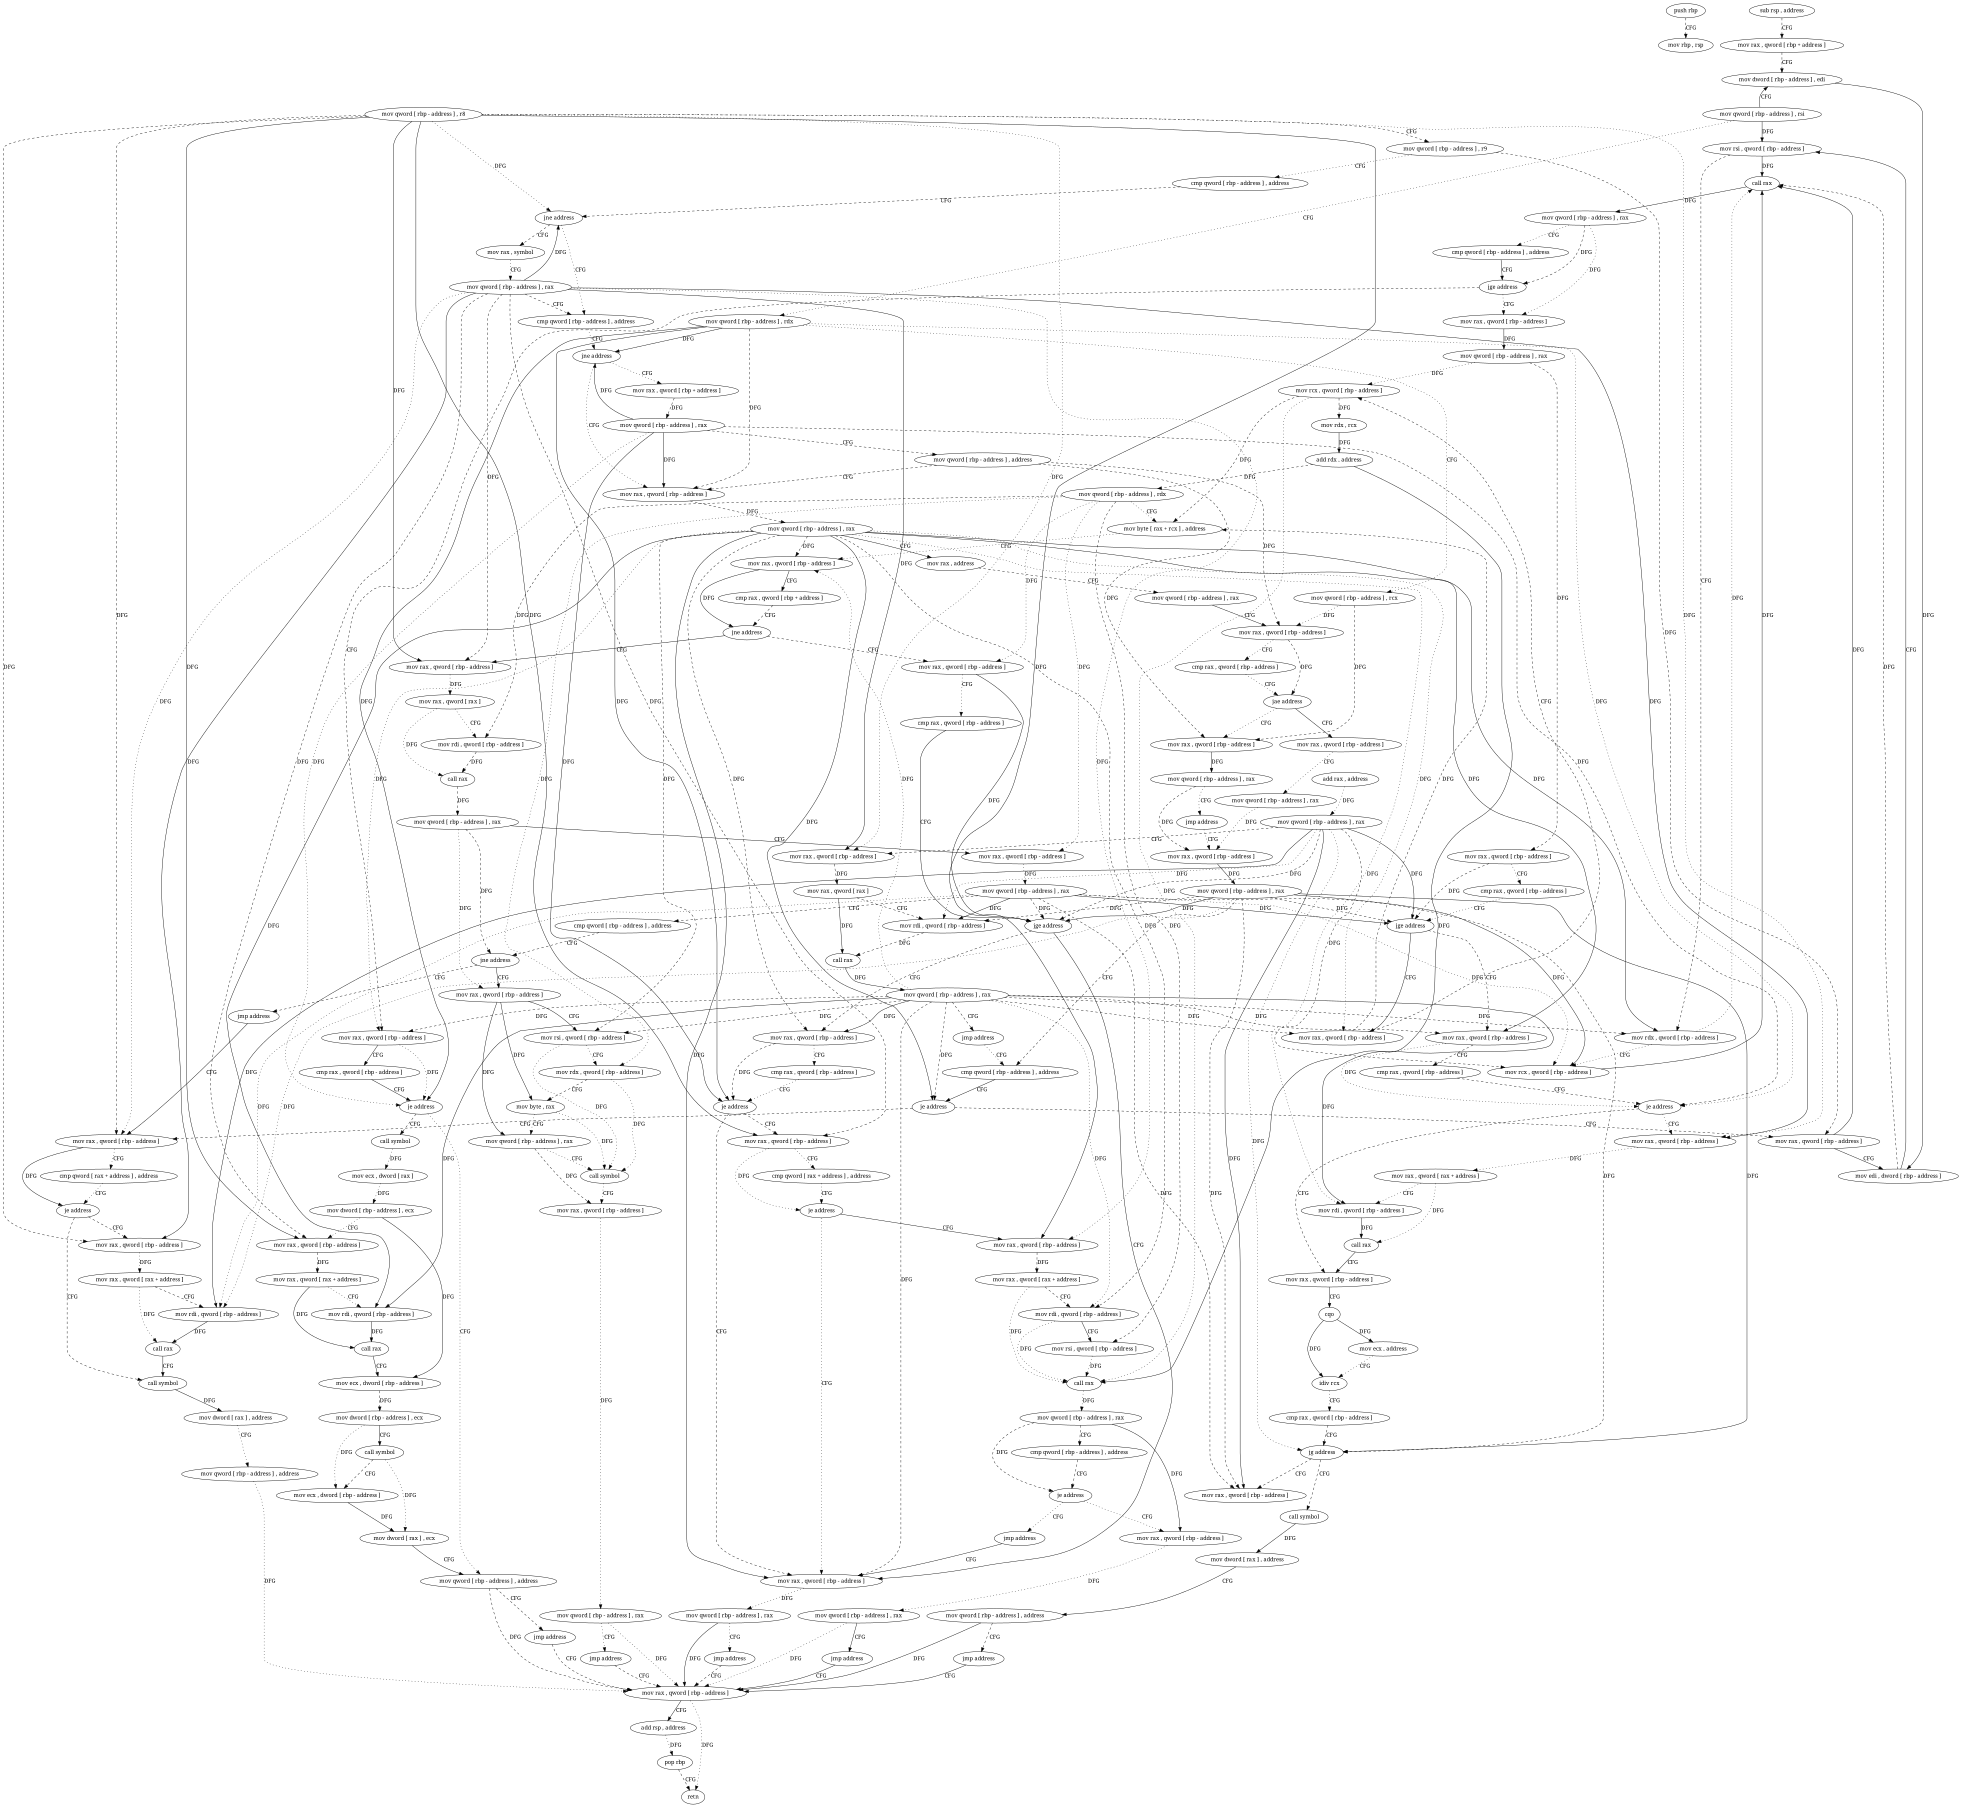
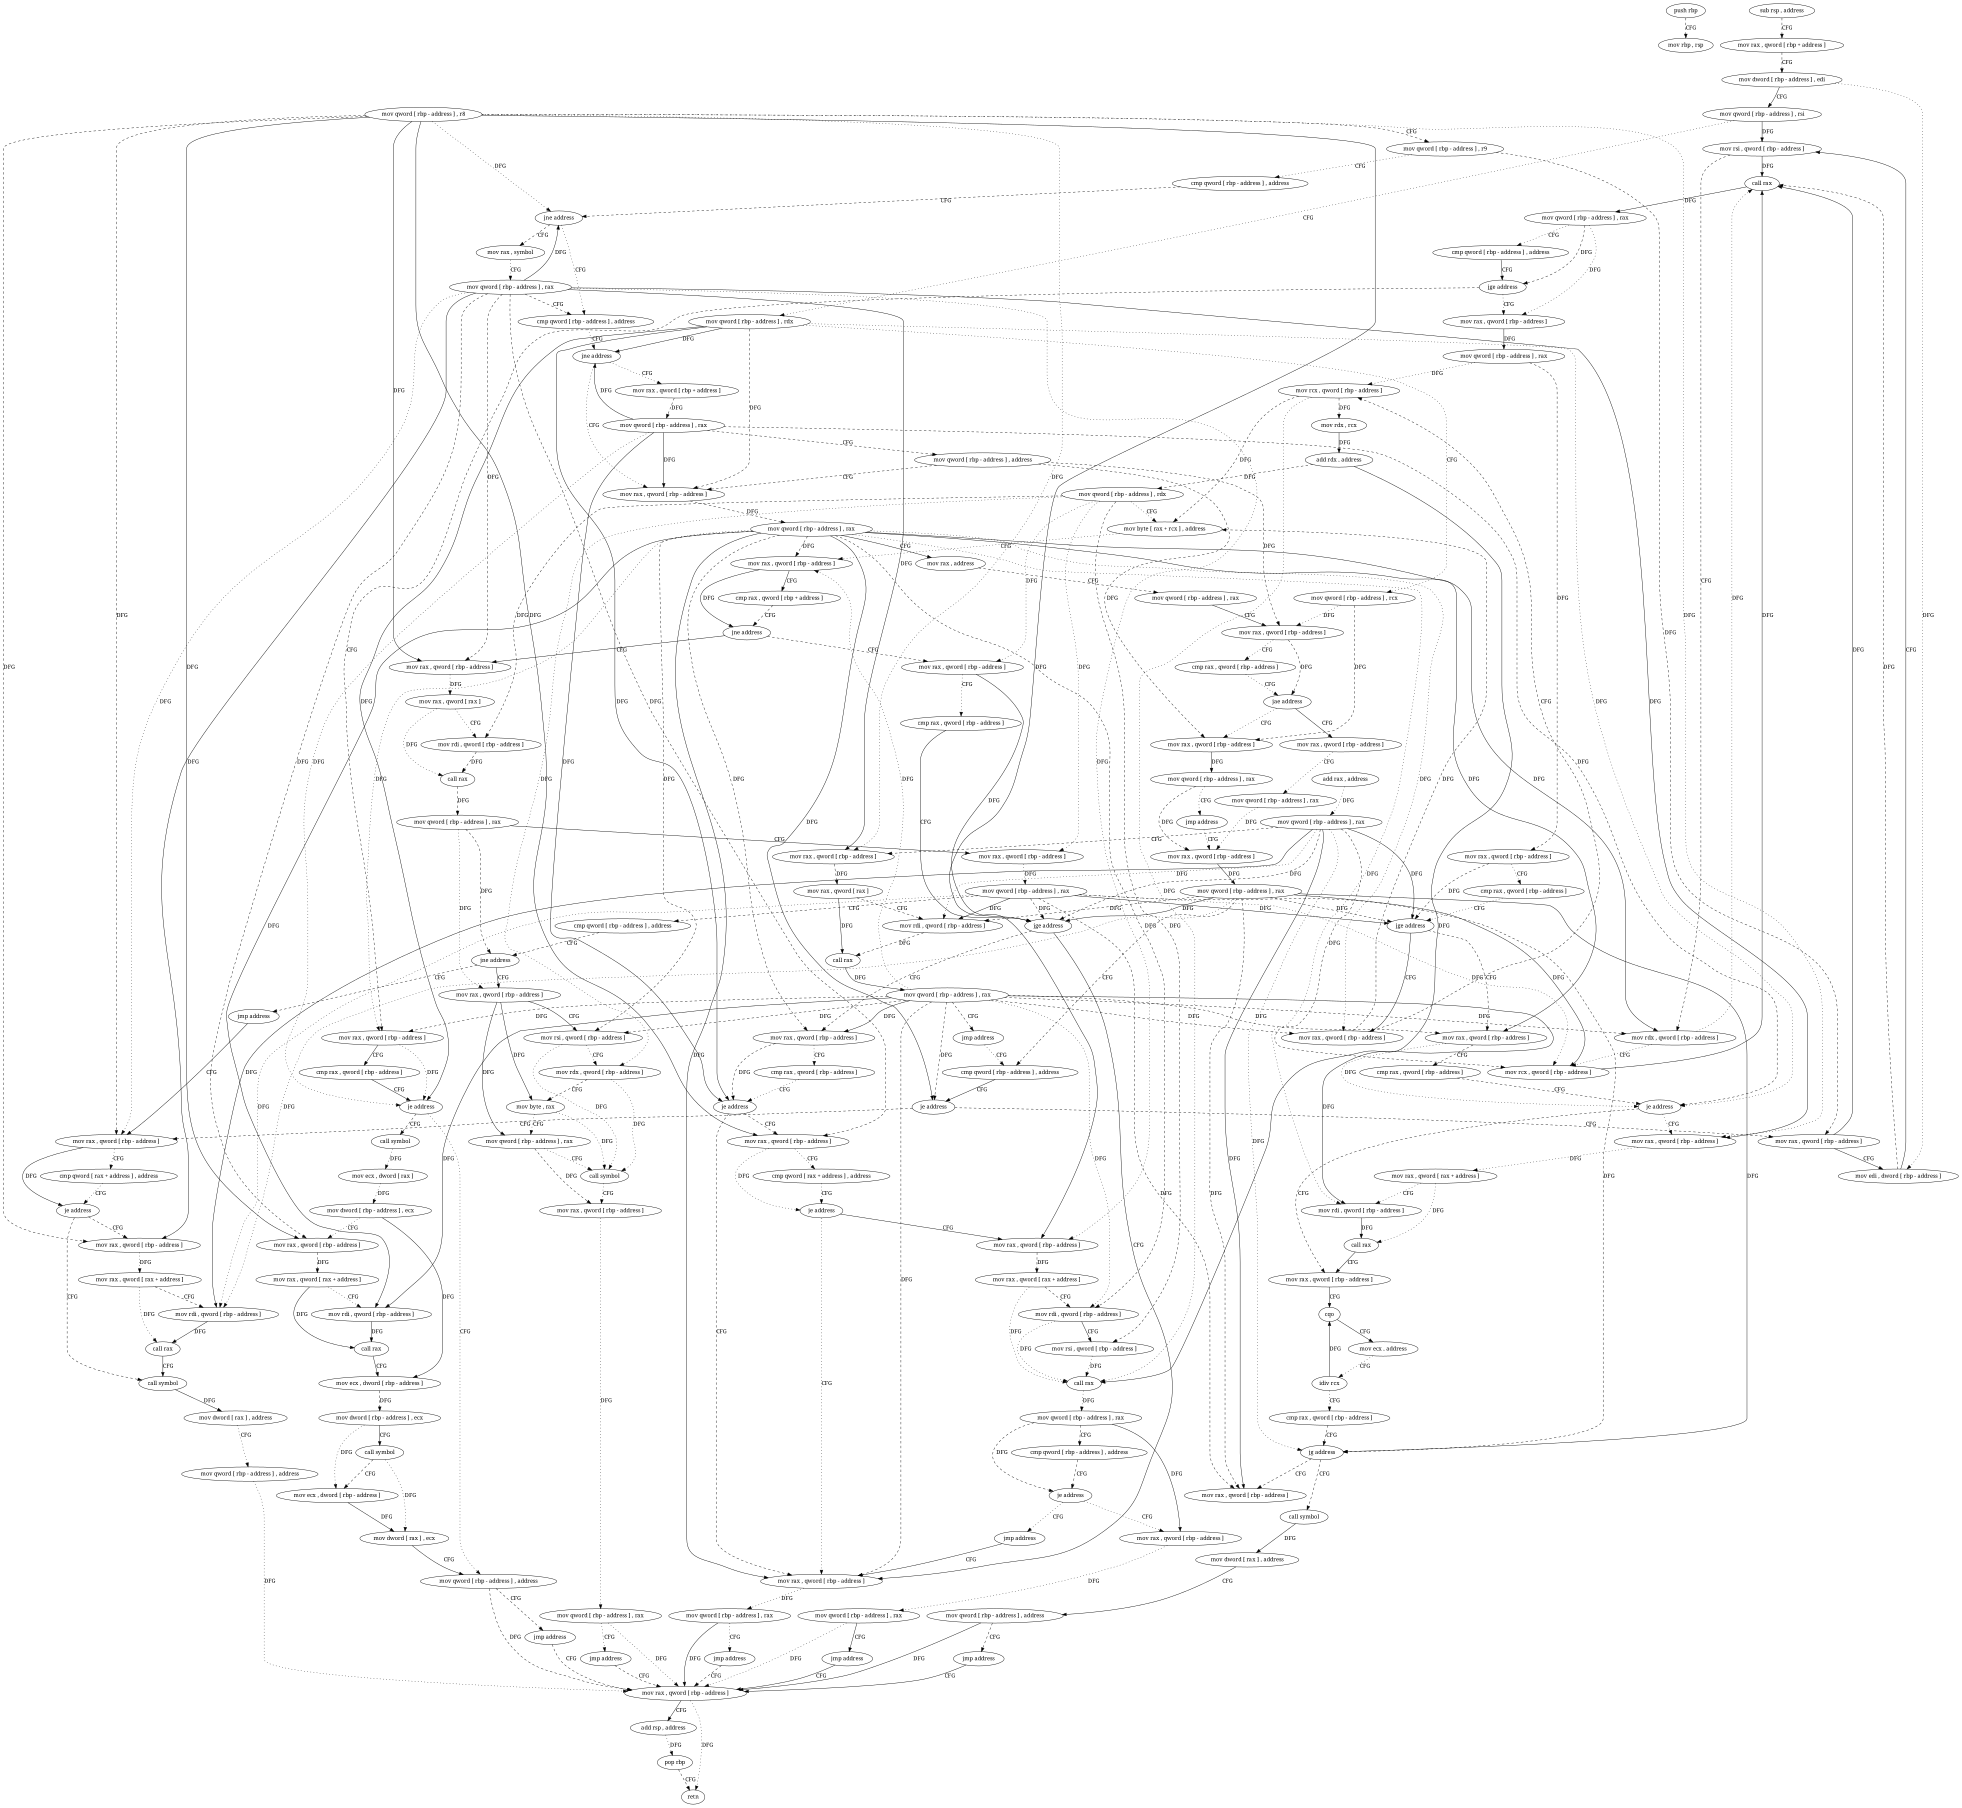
(1760, 98) -> (1776, 96)
(1923, 593) -> (1923, 593)
(1365, 1332) -> (1365, 1332)
(1308, 1346) -> (1330, 1351)
